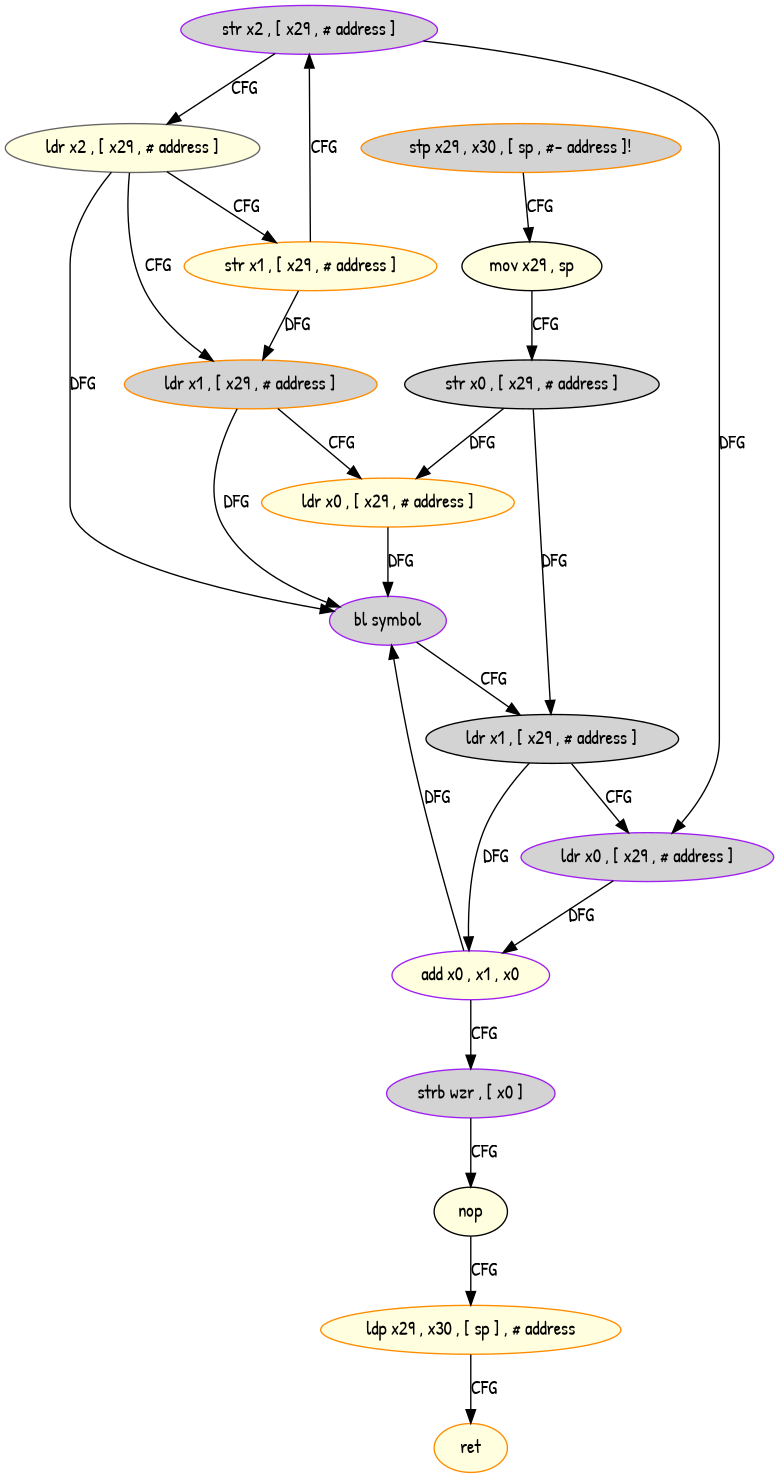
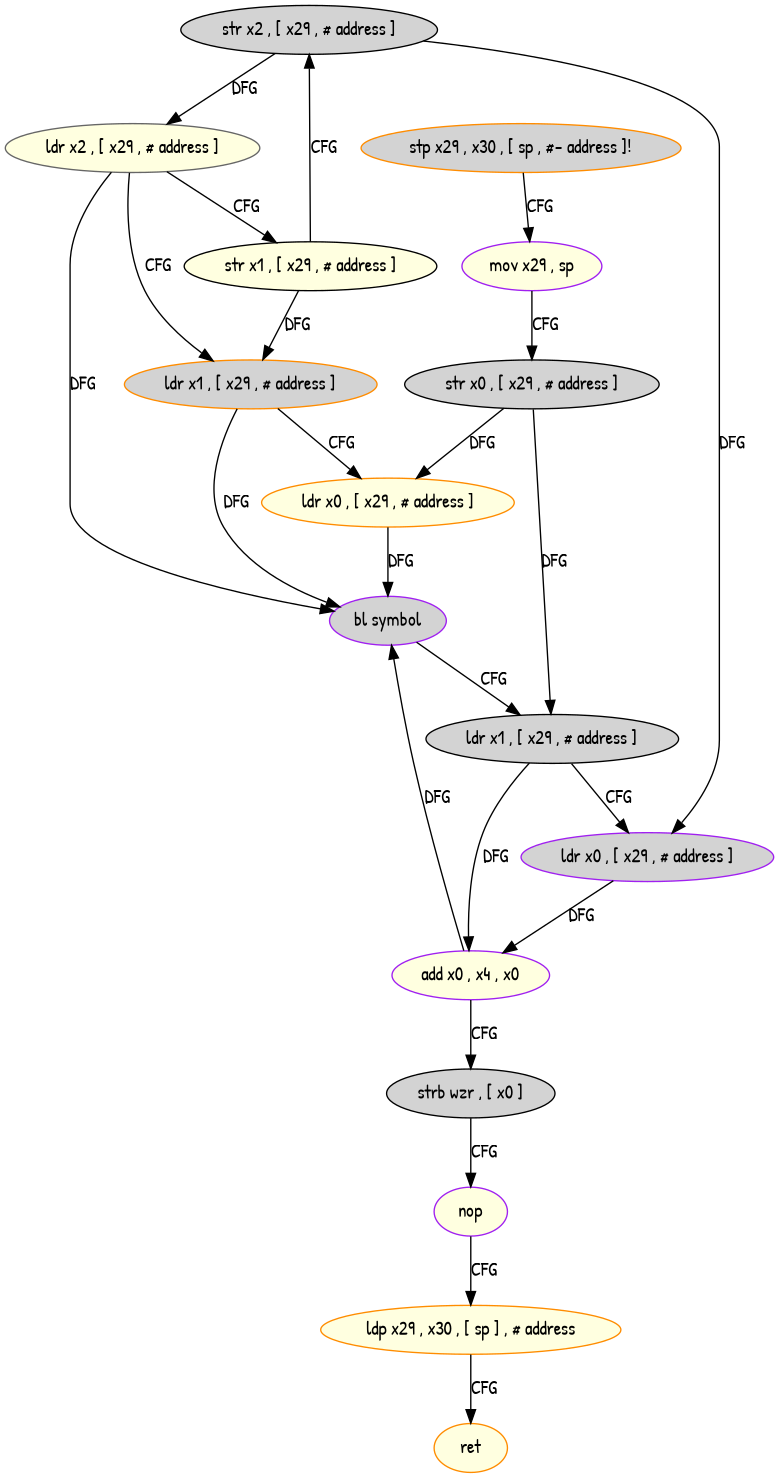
(309, 30) -> (309, 30)
(245, 89) -> (245, 89)
(311, 266) -> (311, 266)
(532, 266) -> (532, 266)
(471, 975) -> (471, 975)
(471, 1093) -> (471, 1093)
(471, 1212) -> (471, 1212)
